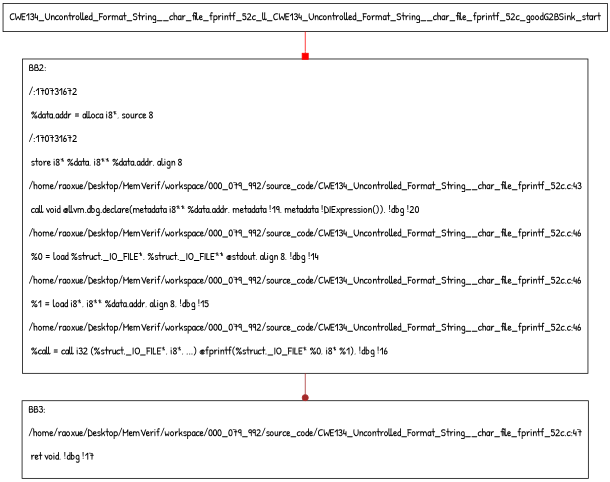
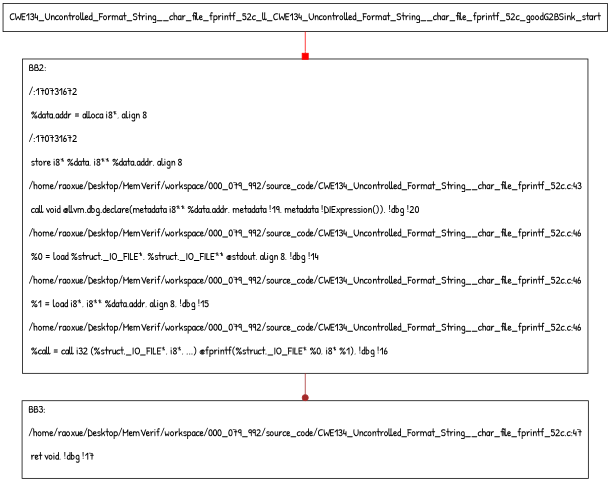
(91, 115) -> (88, 115)
